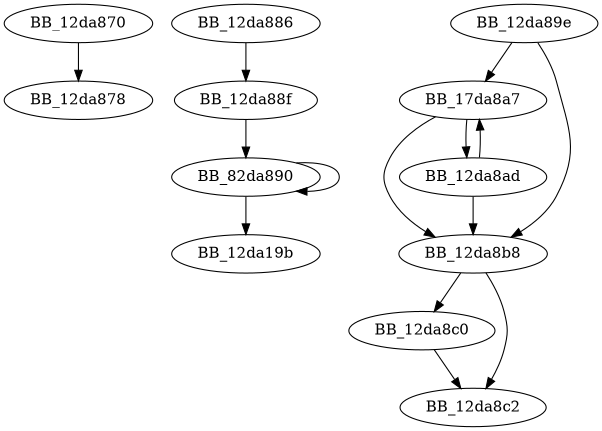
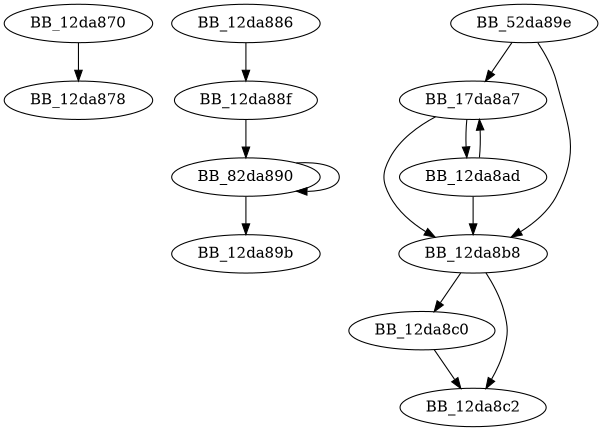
(524, 23) -> (524, 23)
(246, 254) -> (246, 254)
